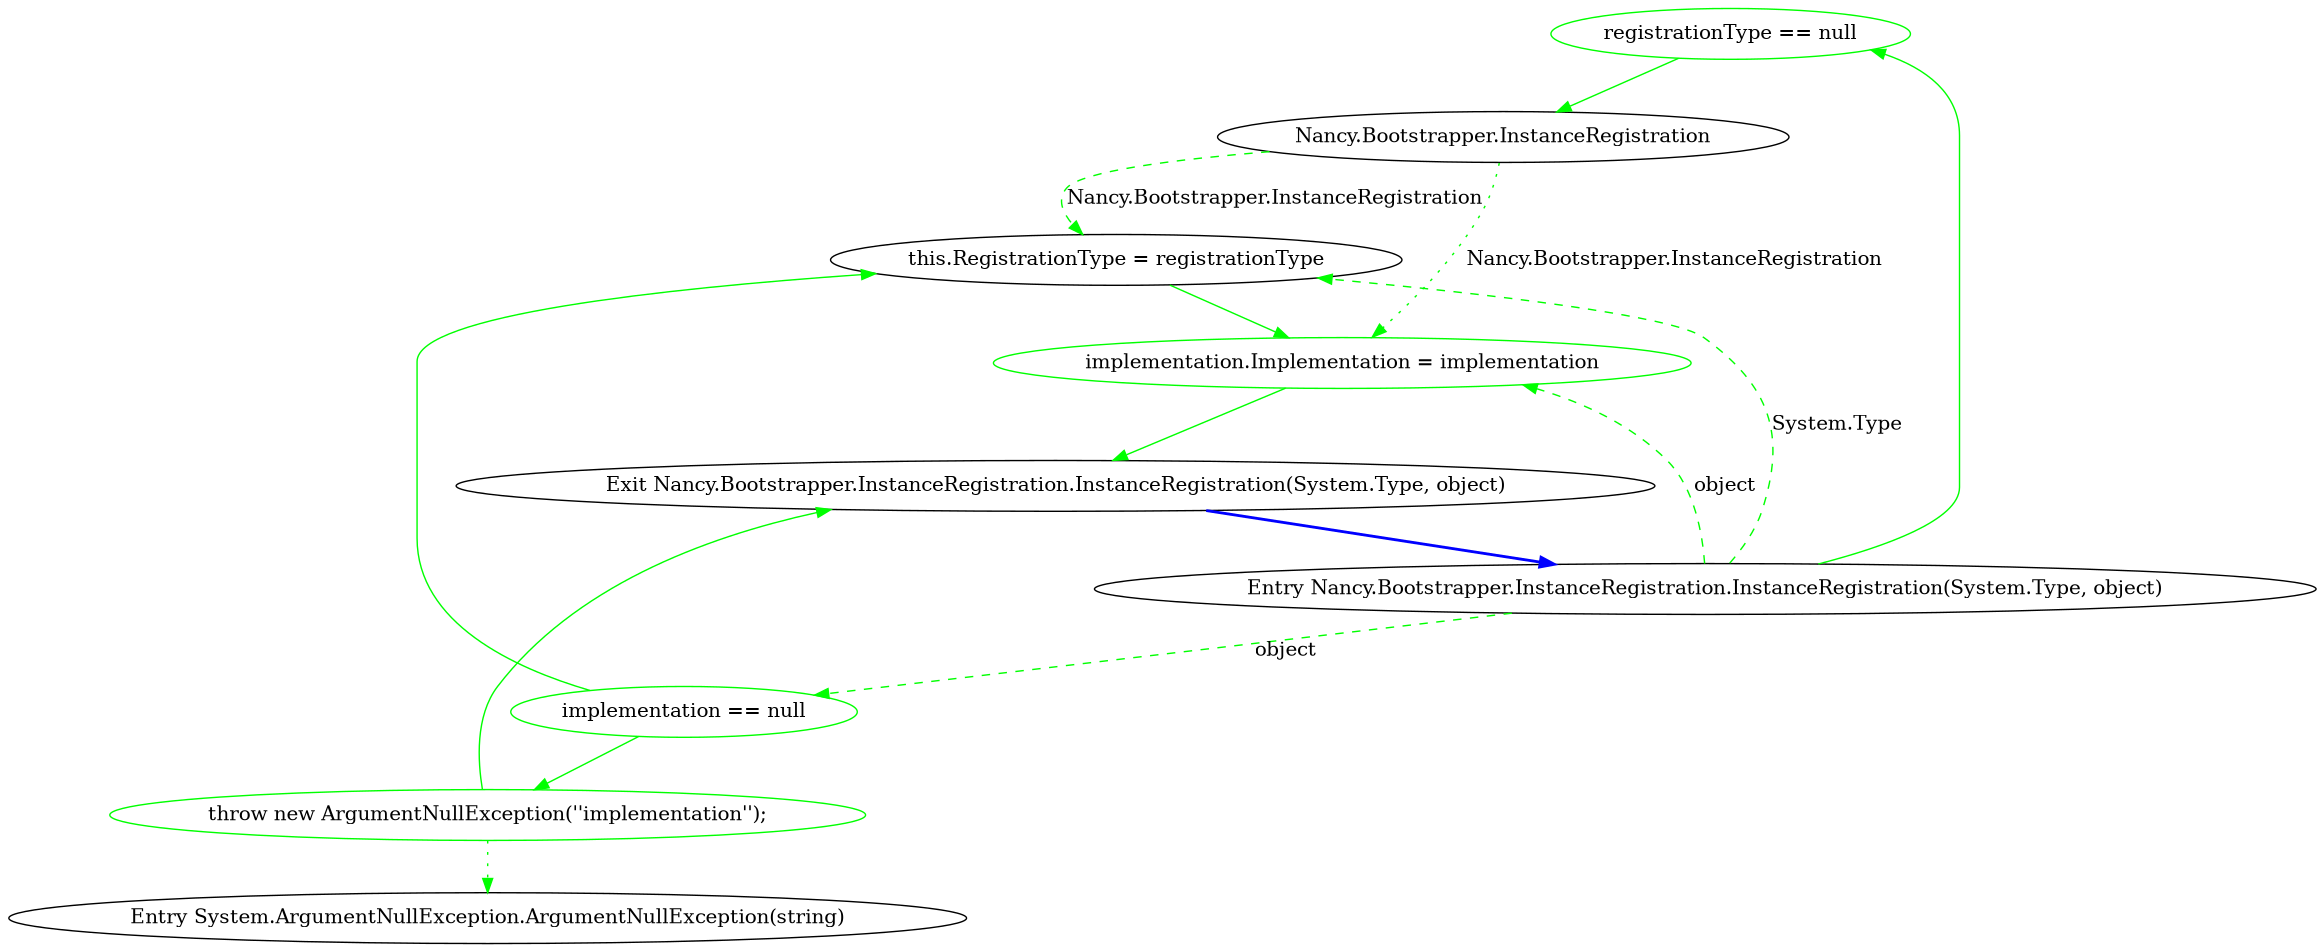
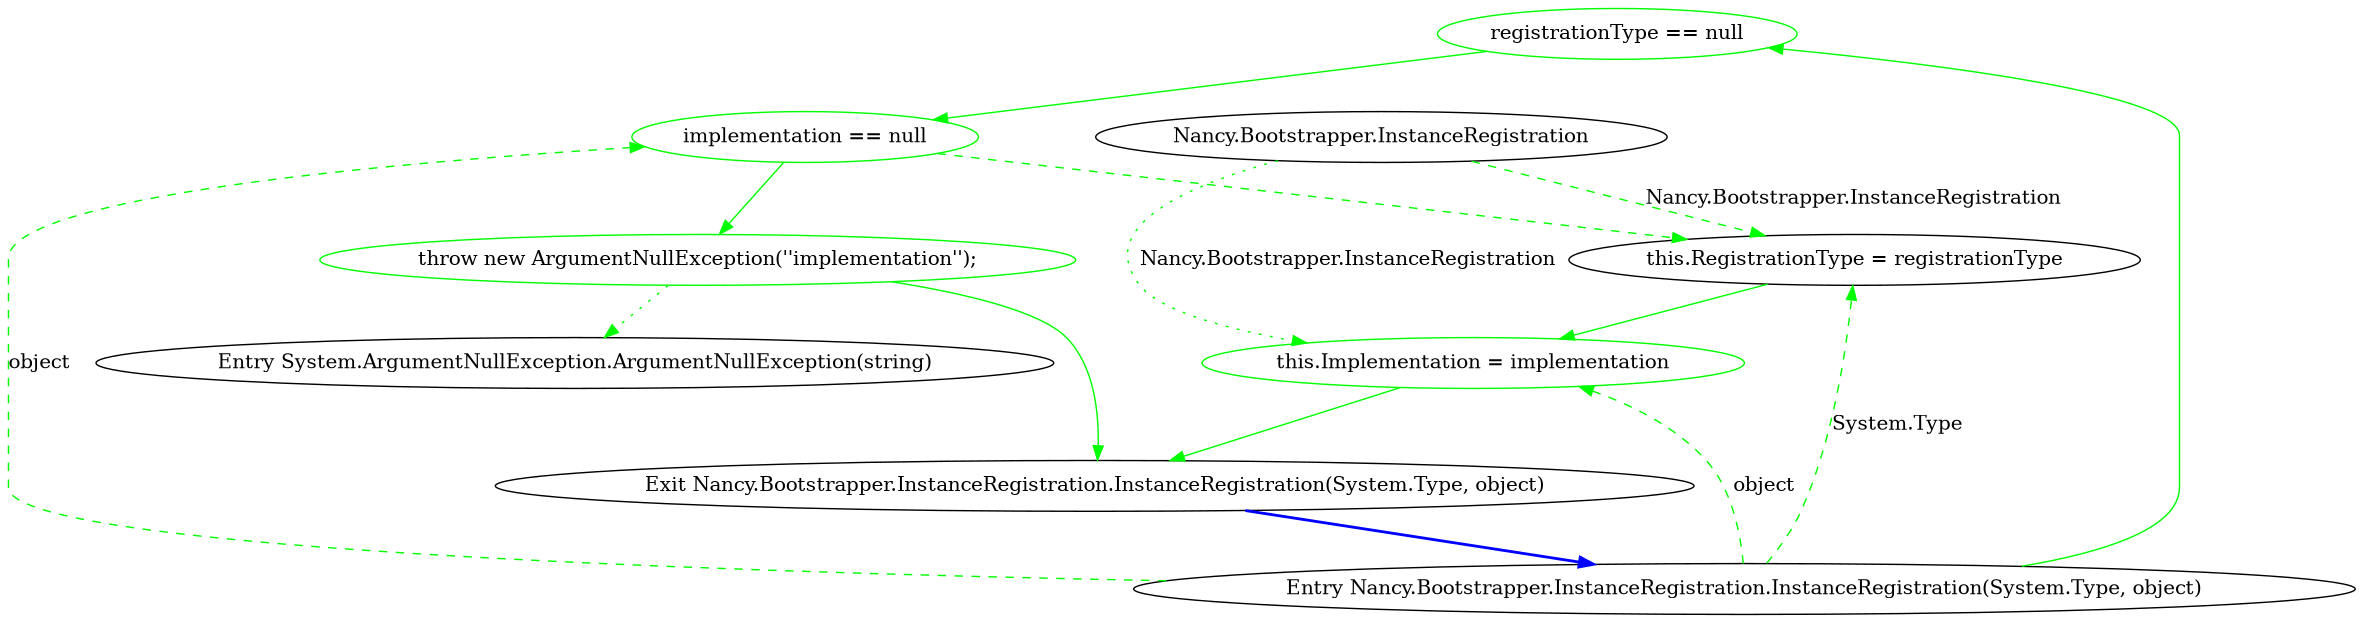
(1624, 82) -> (1217, 85)
(428, 346) -> (1305, 196)
(1342, 363) -> (1473, 363)
